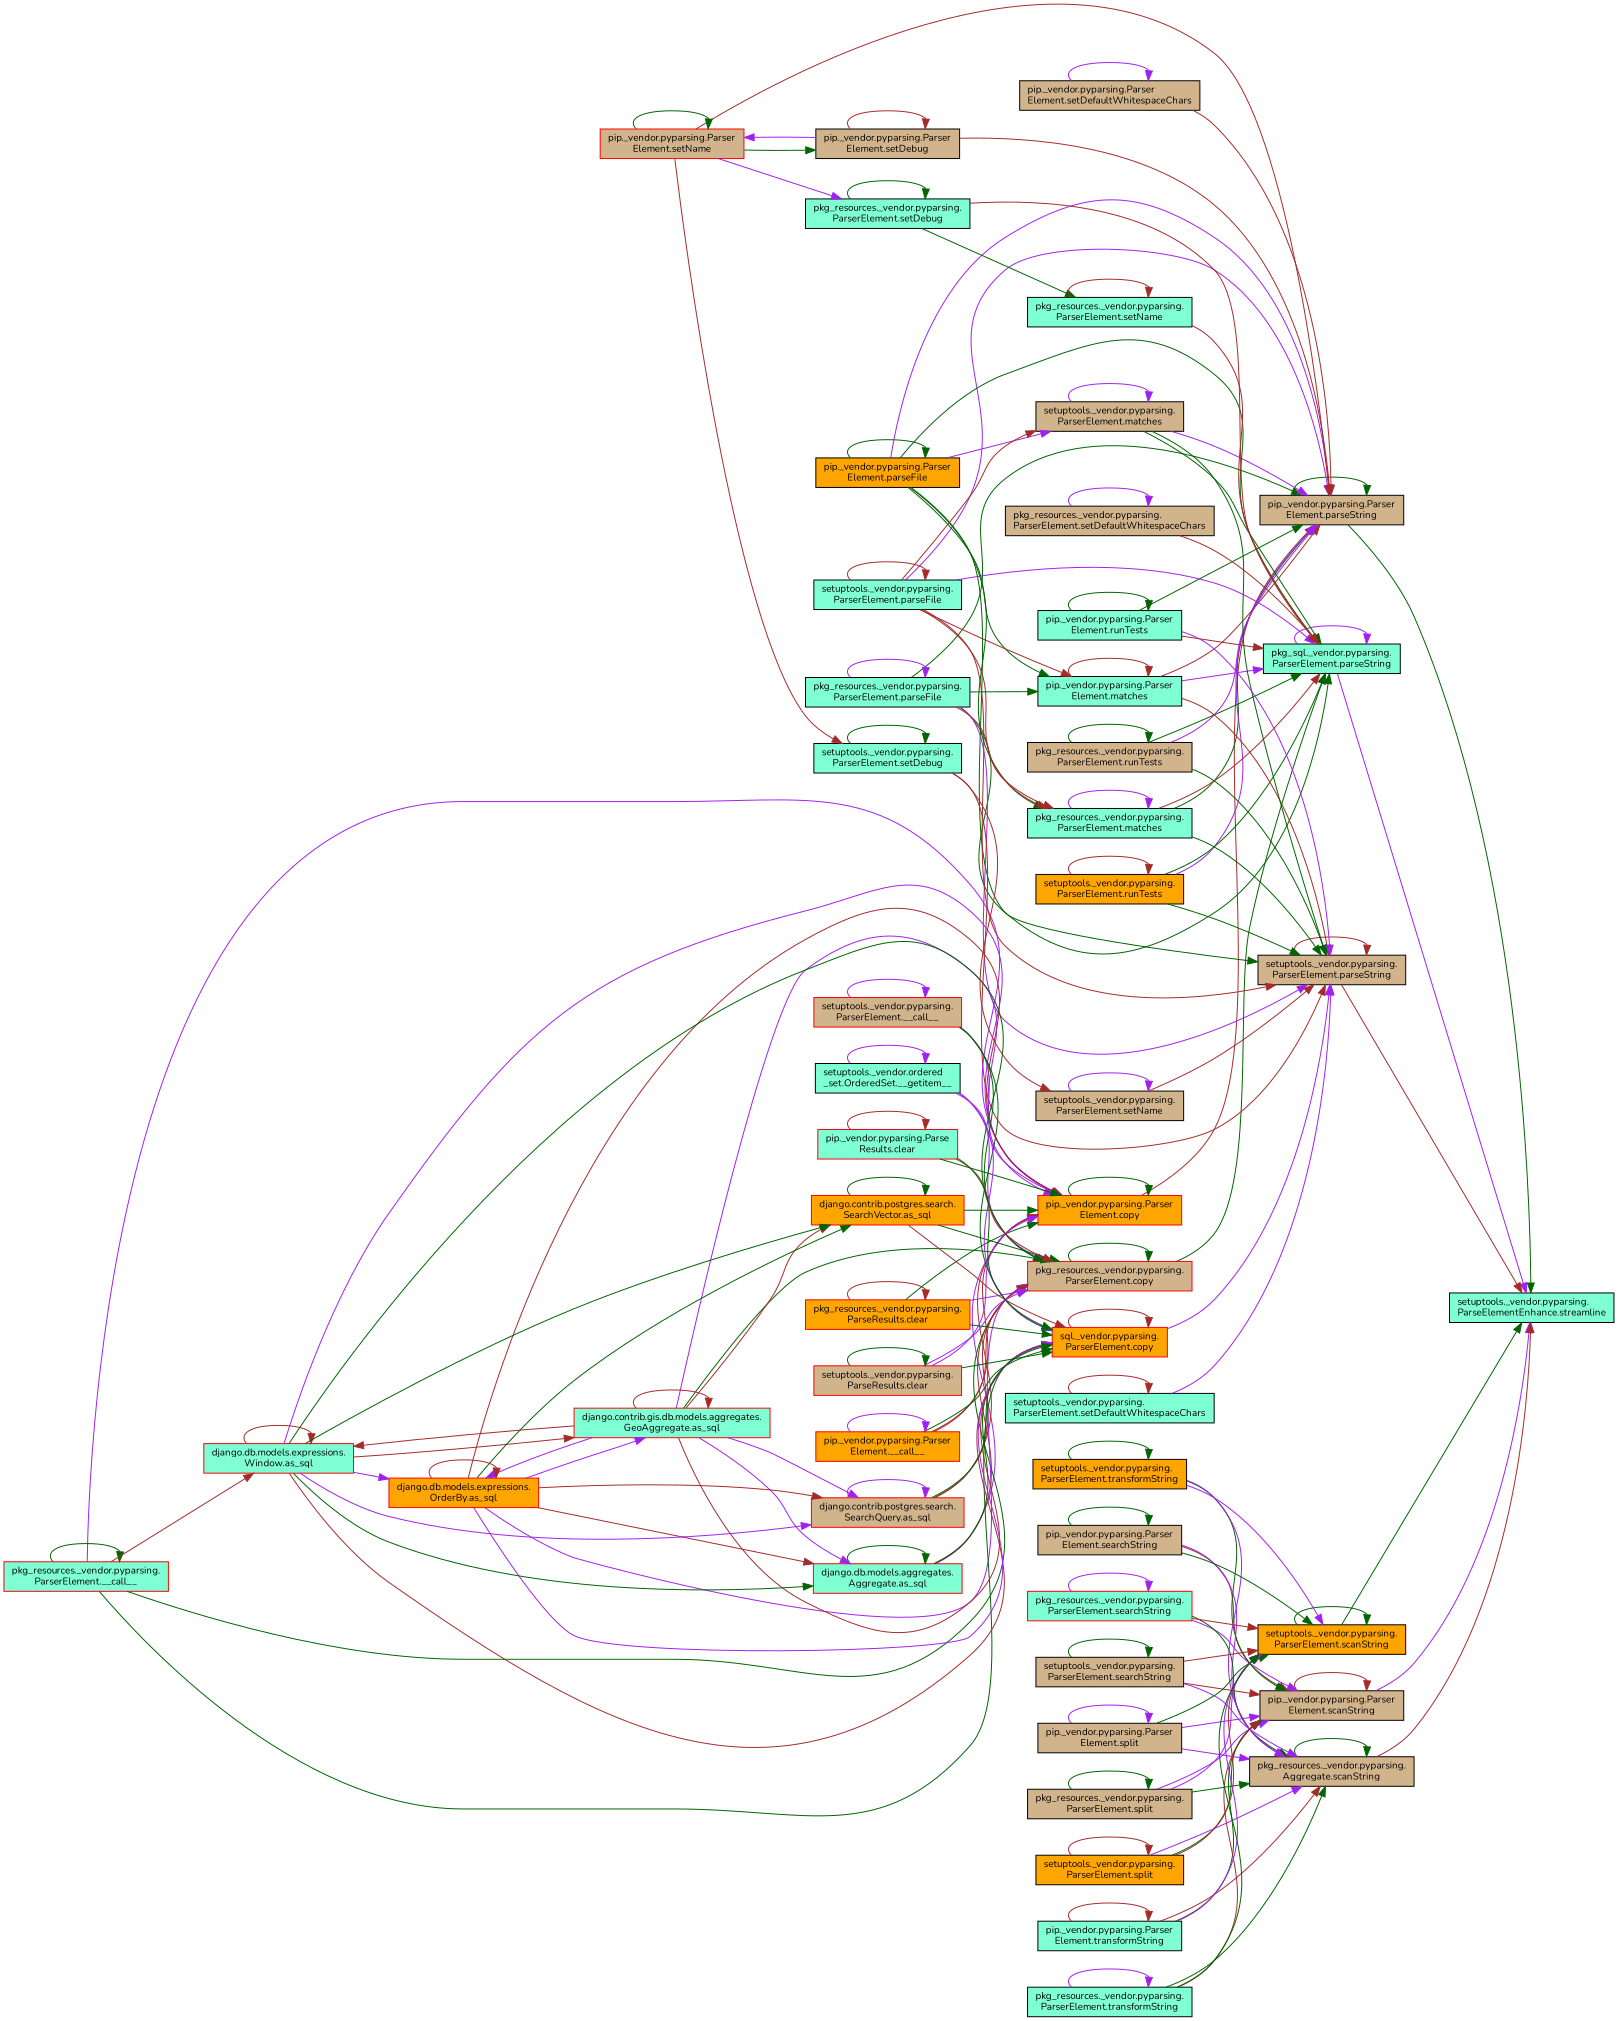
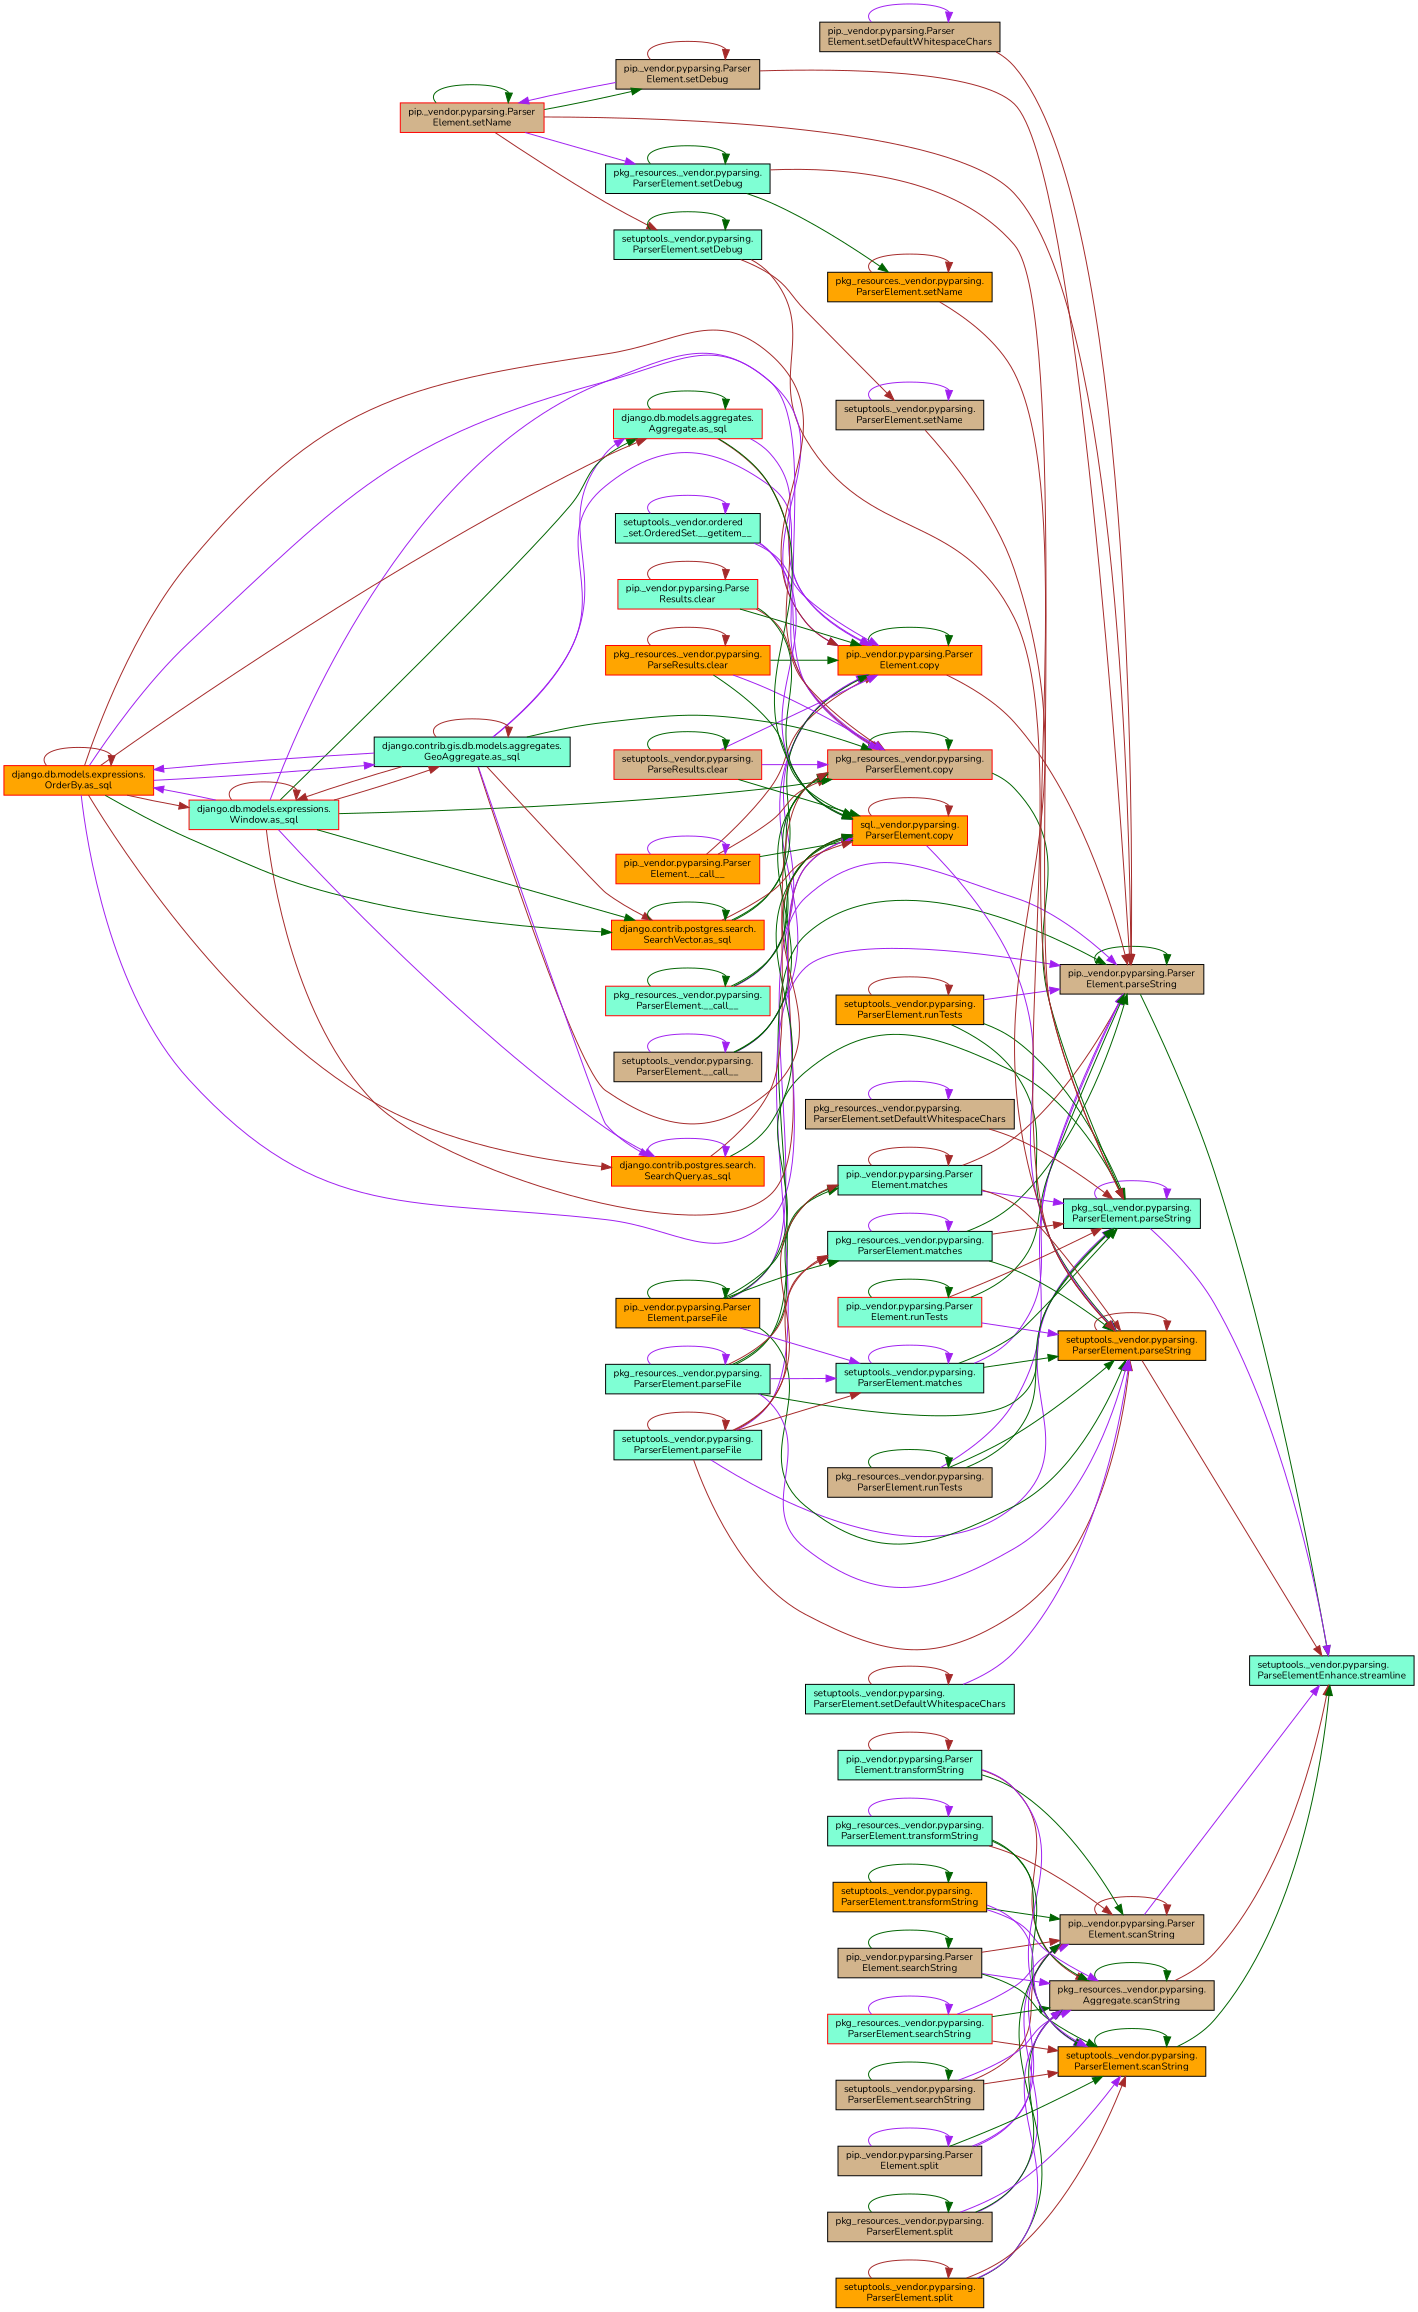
(1110, 312) -> (910, 287)
(1110, 417) -> (910, 1378)
(1110, 625) -> (910, 1312)
(1332, 970) -> (1132, 1346)
(888, 1012) -> (688, 1067)
(986, 1359) -> none
none -> (798, 1379)
(672, 1423) -> (472, 752)
(888, 1513) -> (688, 1171)
(178, 1520) -> (153, 801)
